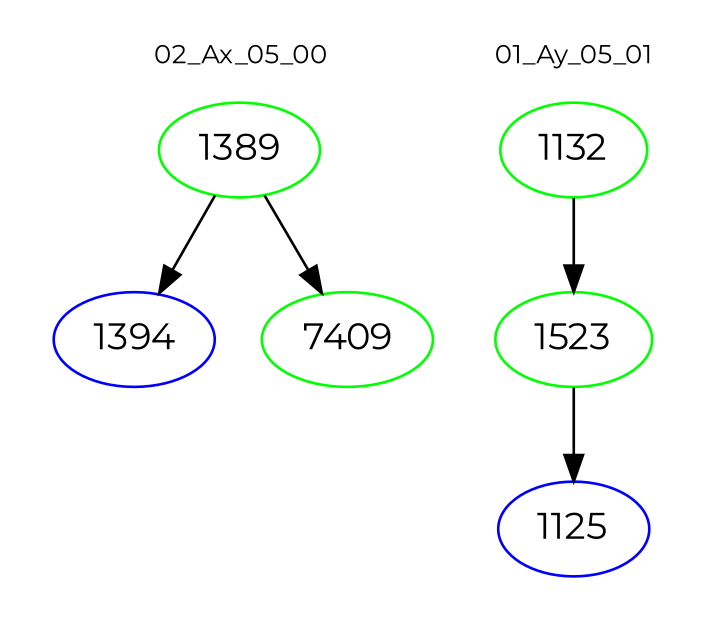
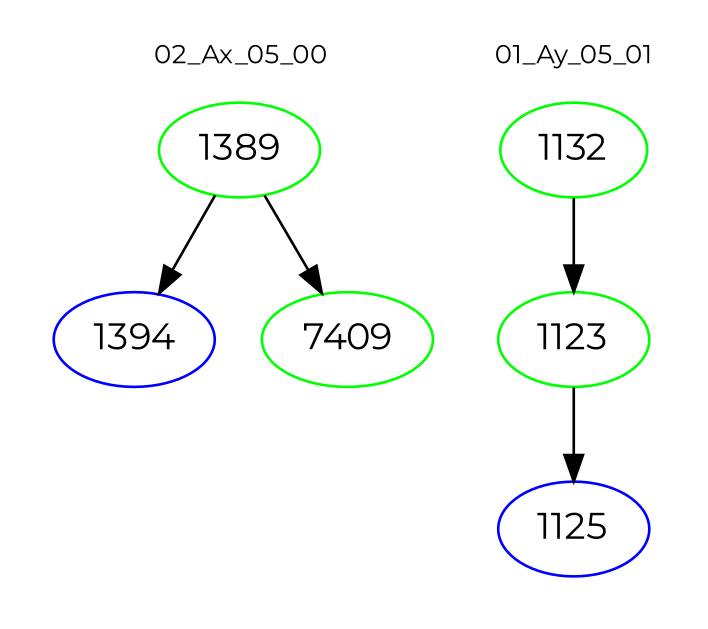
(574, 340) -> (574, 340)
